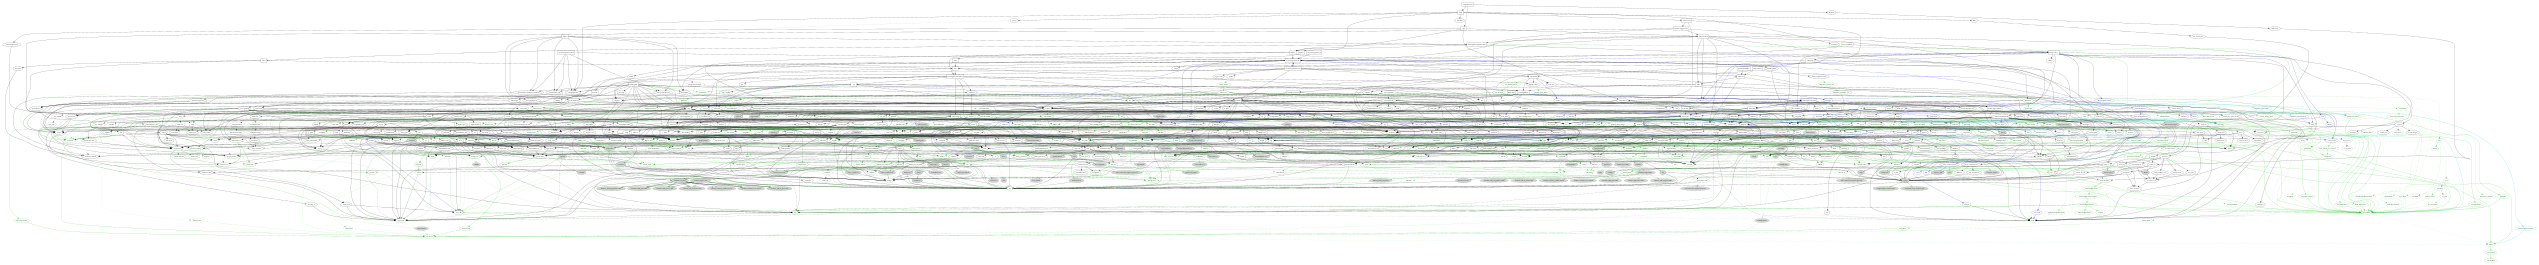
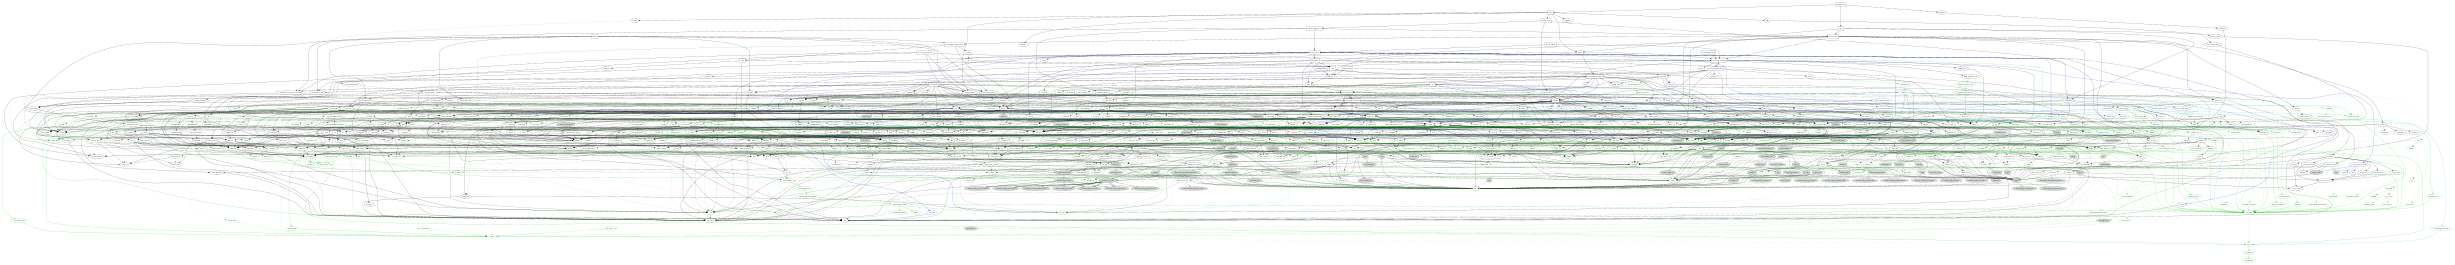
(126, 135) -> (108, 137)
